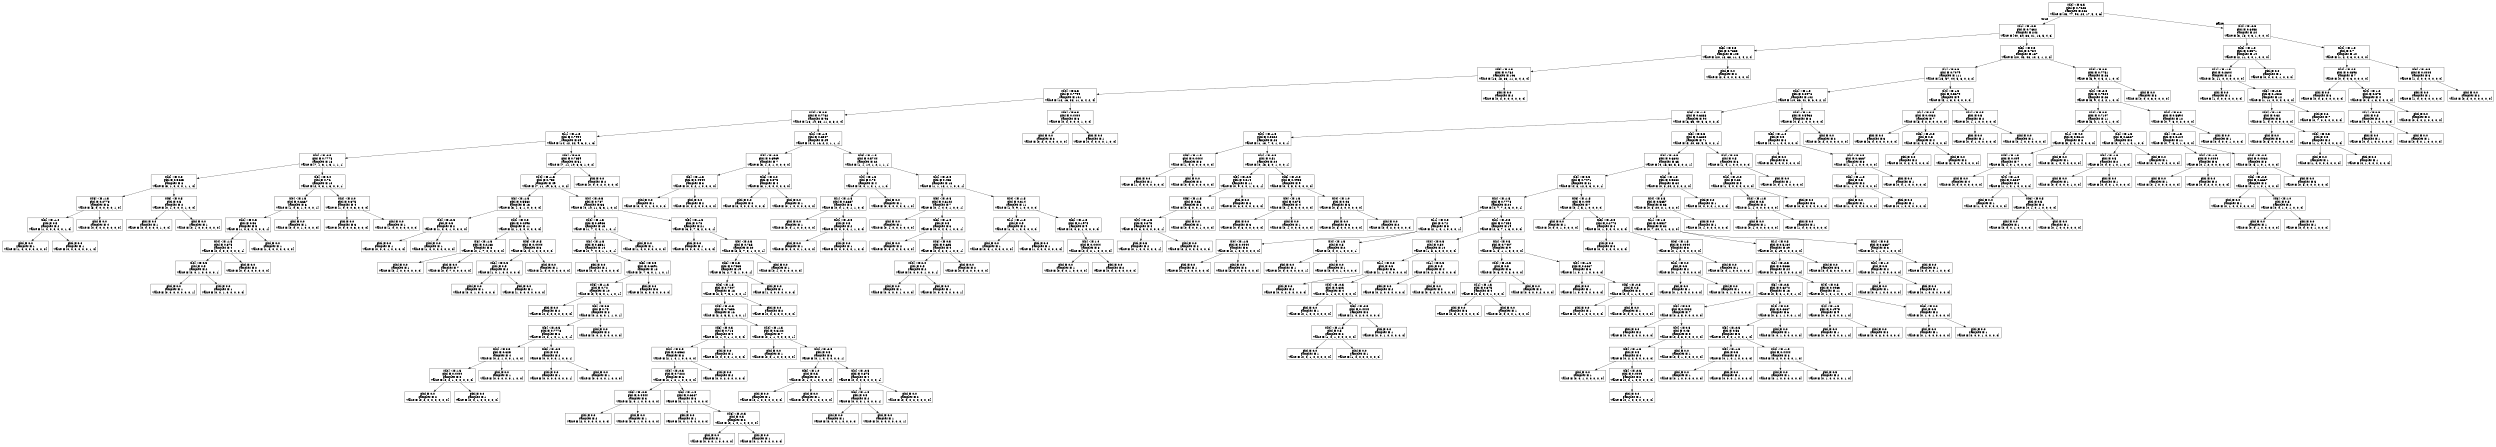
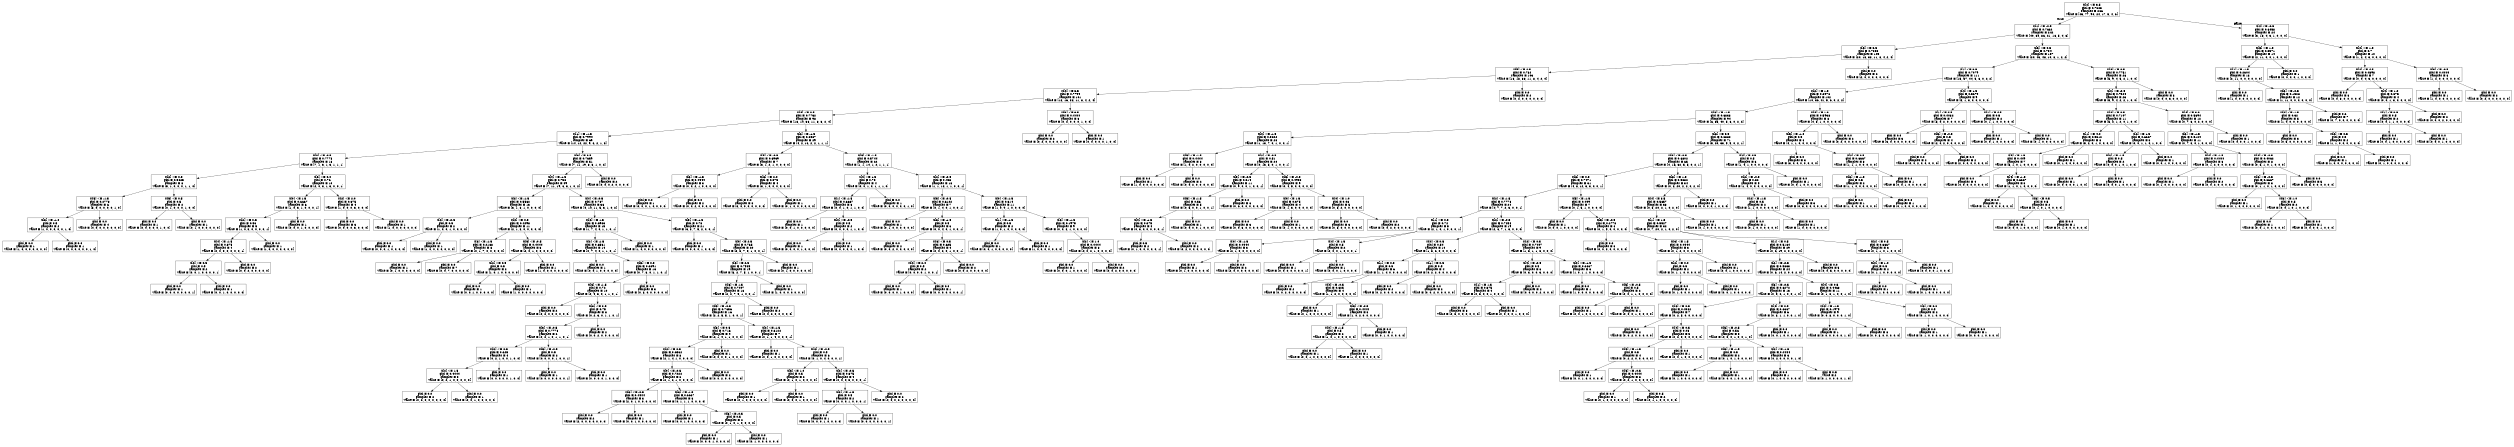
(1830, 376) -> (1829, 376)
none -> (1656, 397)
